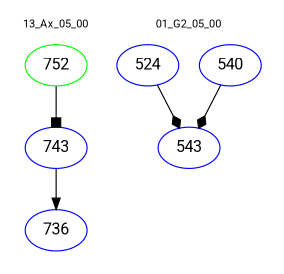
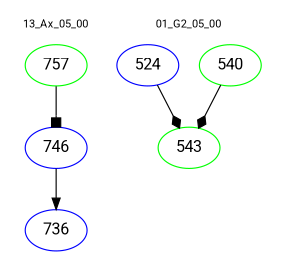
(56, 65) -> (56, 65)
(230, 65) -> (230, 65)
(56, 148) -> (56, 148)
(189, 148) -> (189, 148)
